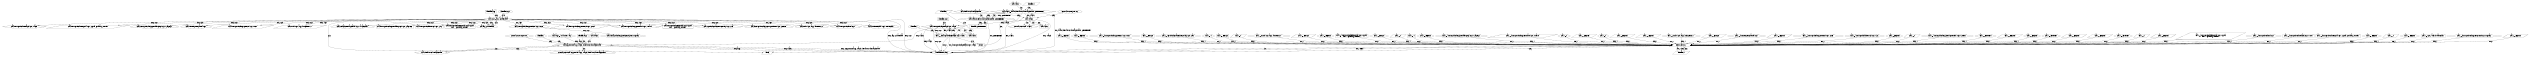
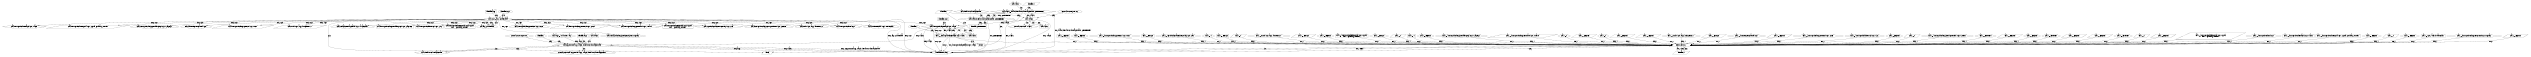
none -> (827, 21)
(196, 27) -> (196, 27)
(578, 31) -> (553, 33)
(2298, 36) -> (2298, 36)
none -> (1314, 44)
